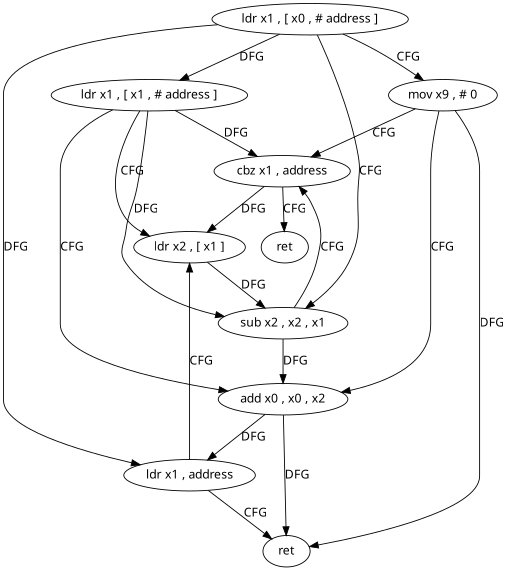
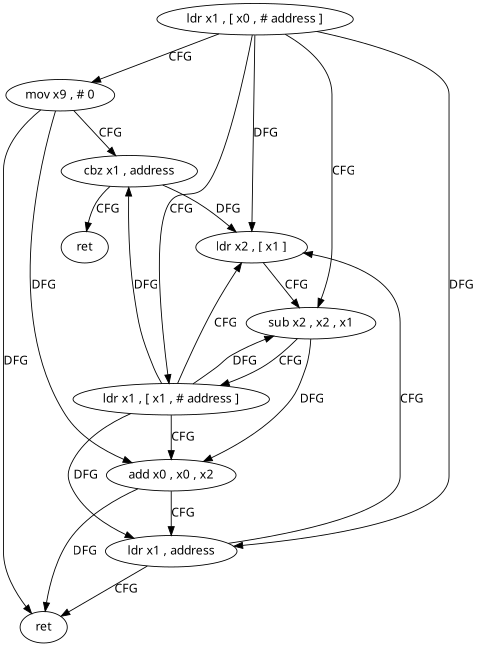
(252, 57) -> (182, 209)
none -> (253, 129)
(443, 247) -> (44, 285)
(319, 251) -> (266, 365)
(254, 285) -> (297, 285)
(254, 437) -> (183, 513)
none -> (68, 473)
